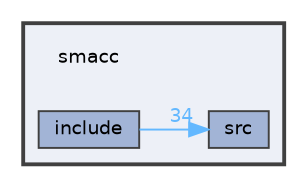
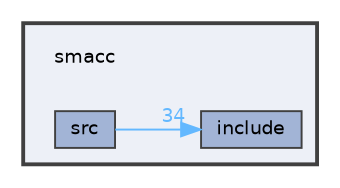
(164, 130) -> (148, 130)
